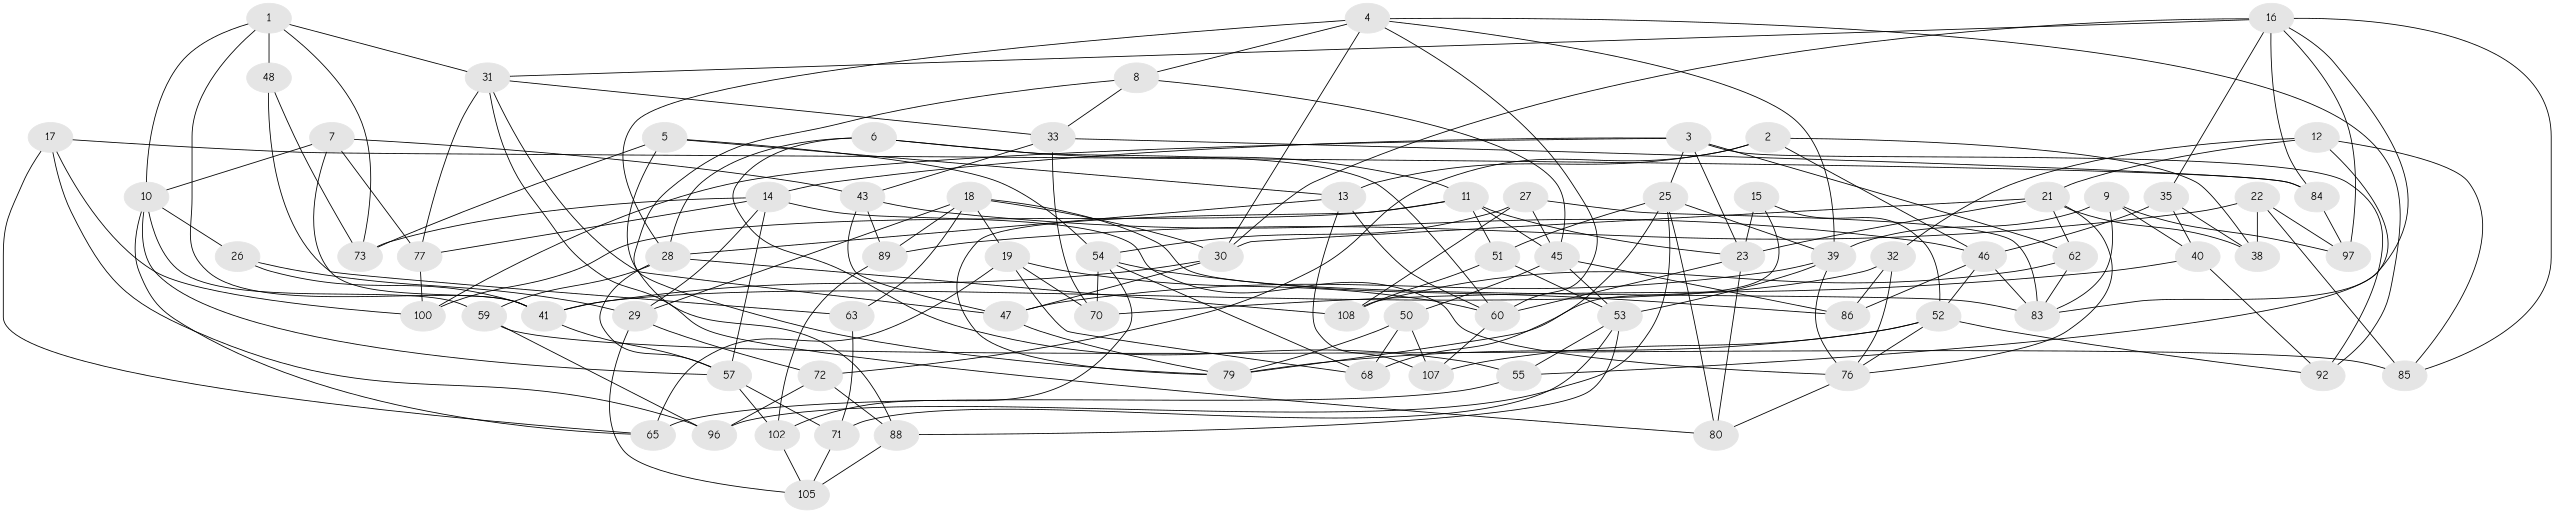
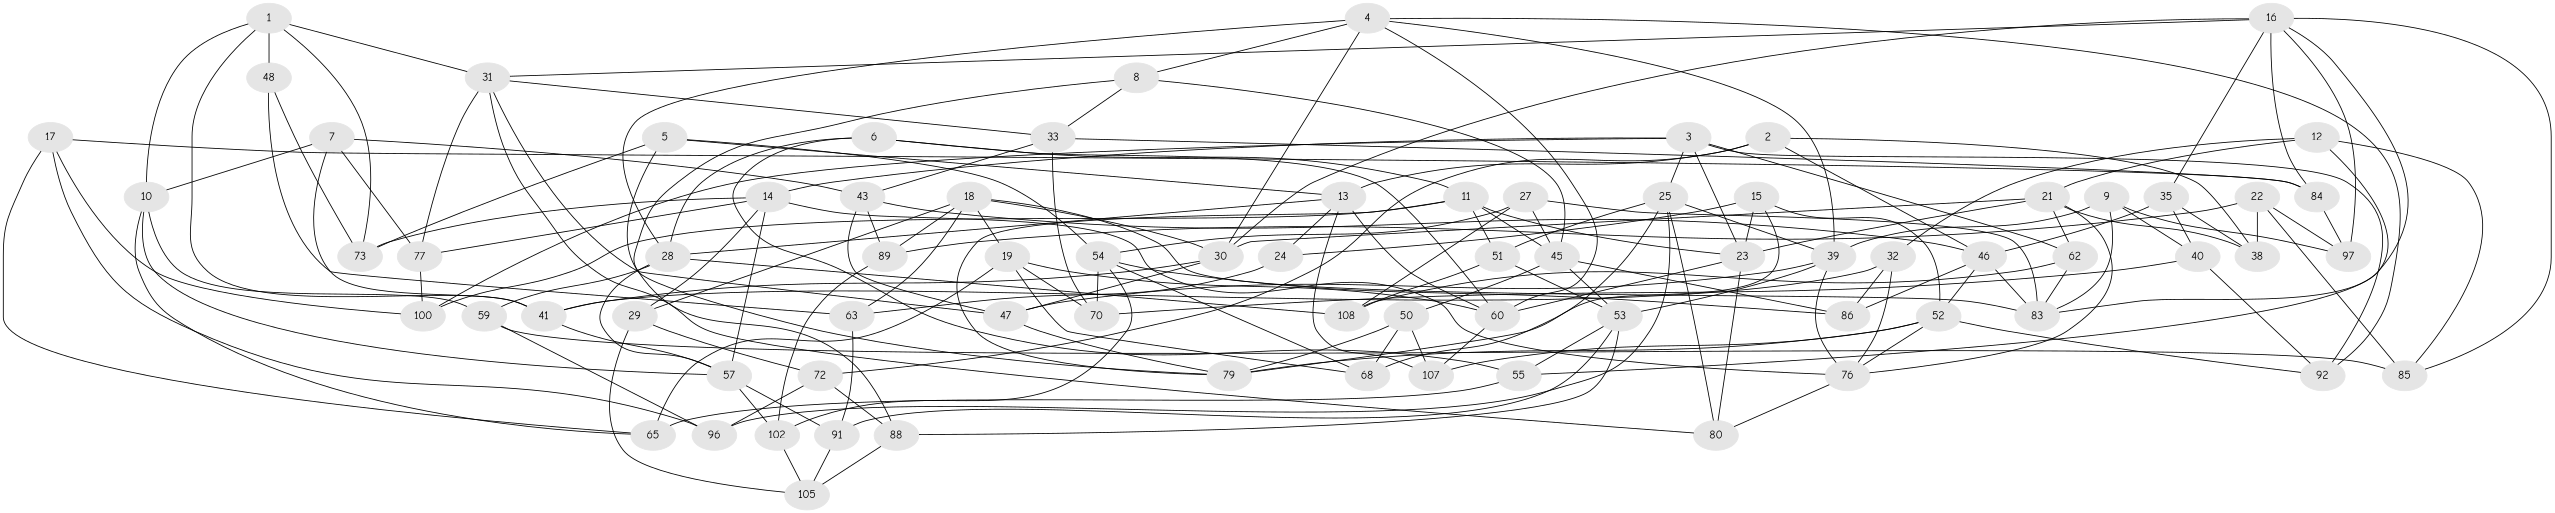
(238, 257) -> none
none -> (1281, 257)
(837, 435) -> (837, 435)
